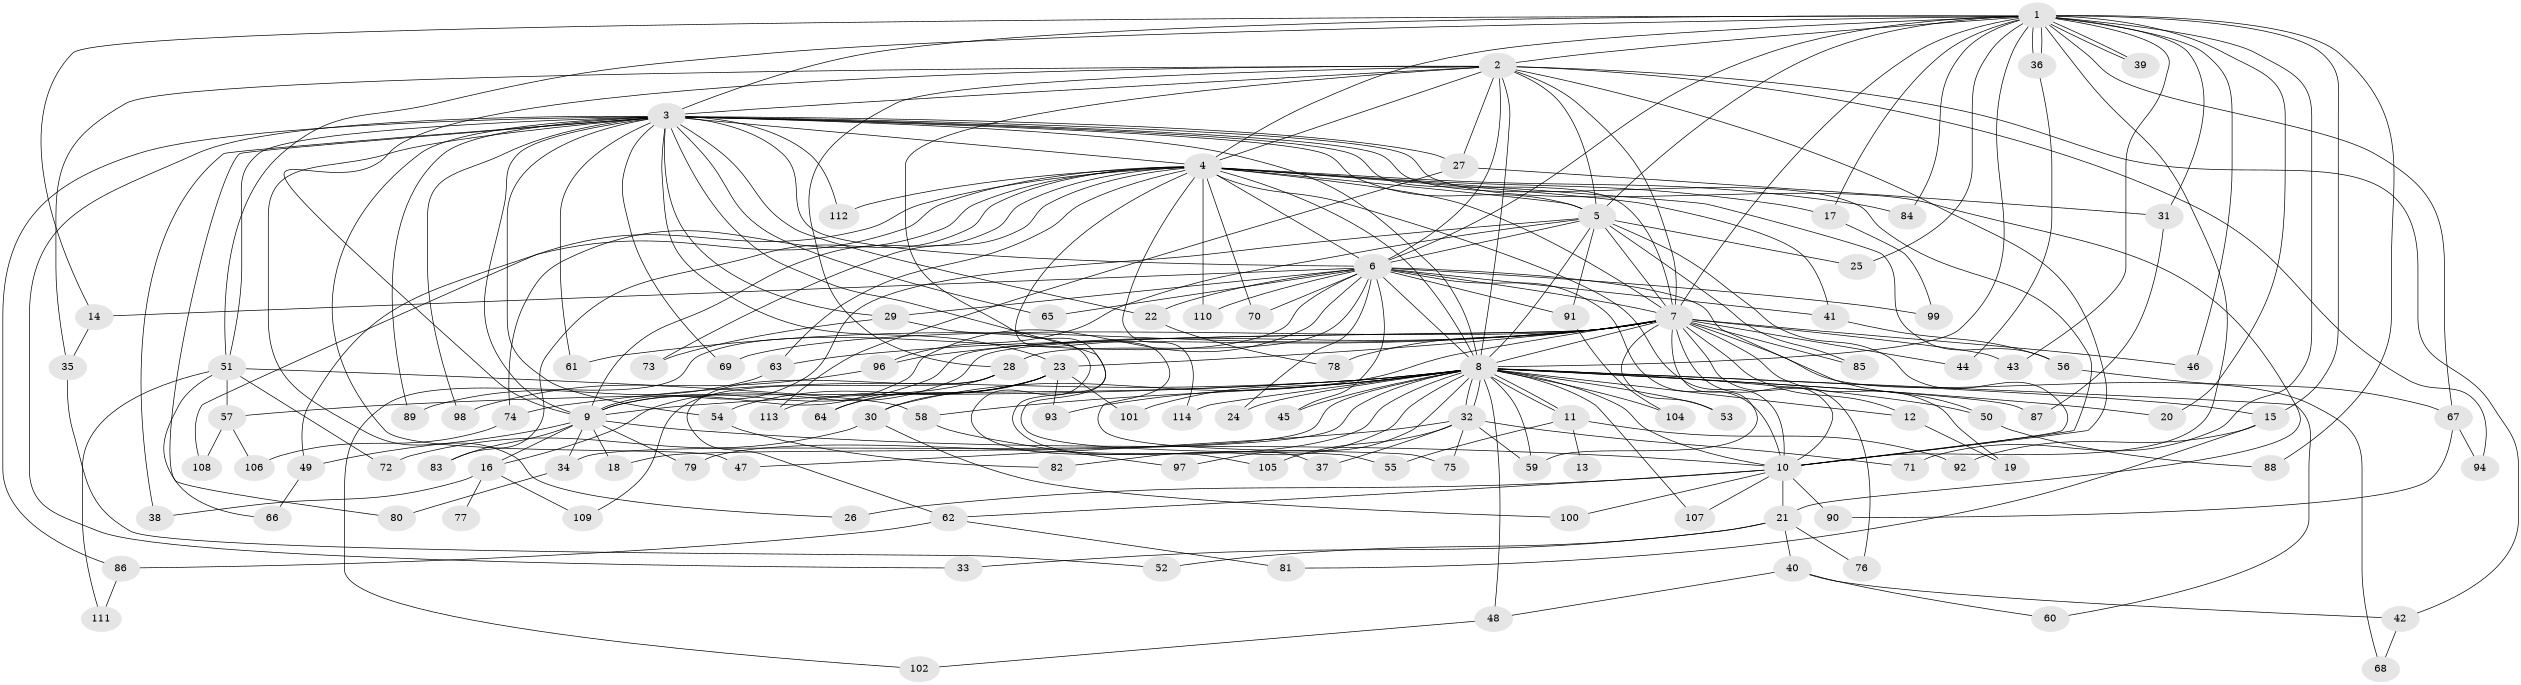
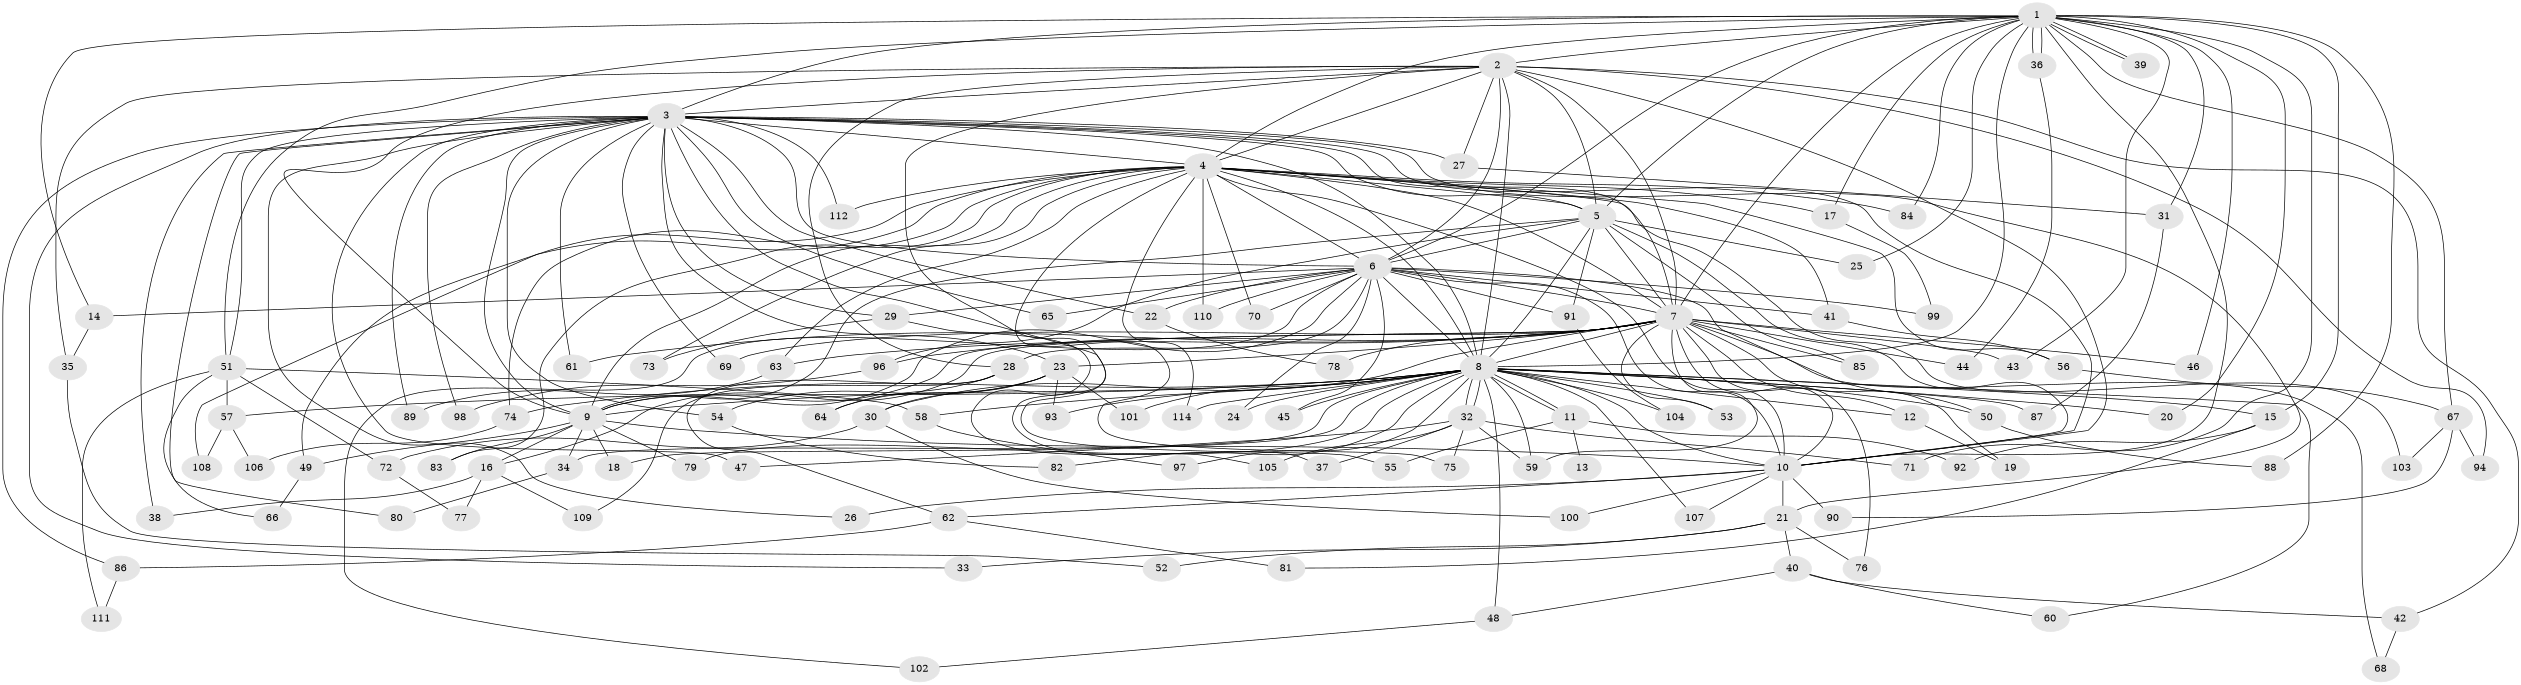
(769, 418) -> none
none -> (2402, 468)
none -> (426, 495)
